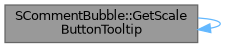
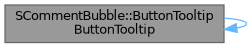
(101, 24) -> (115, 24)
